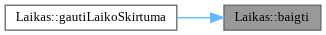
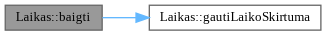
(194, 18) -> (119, 18)
